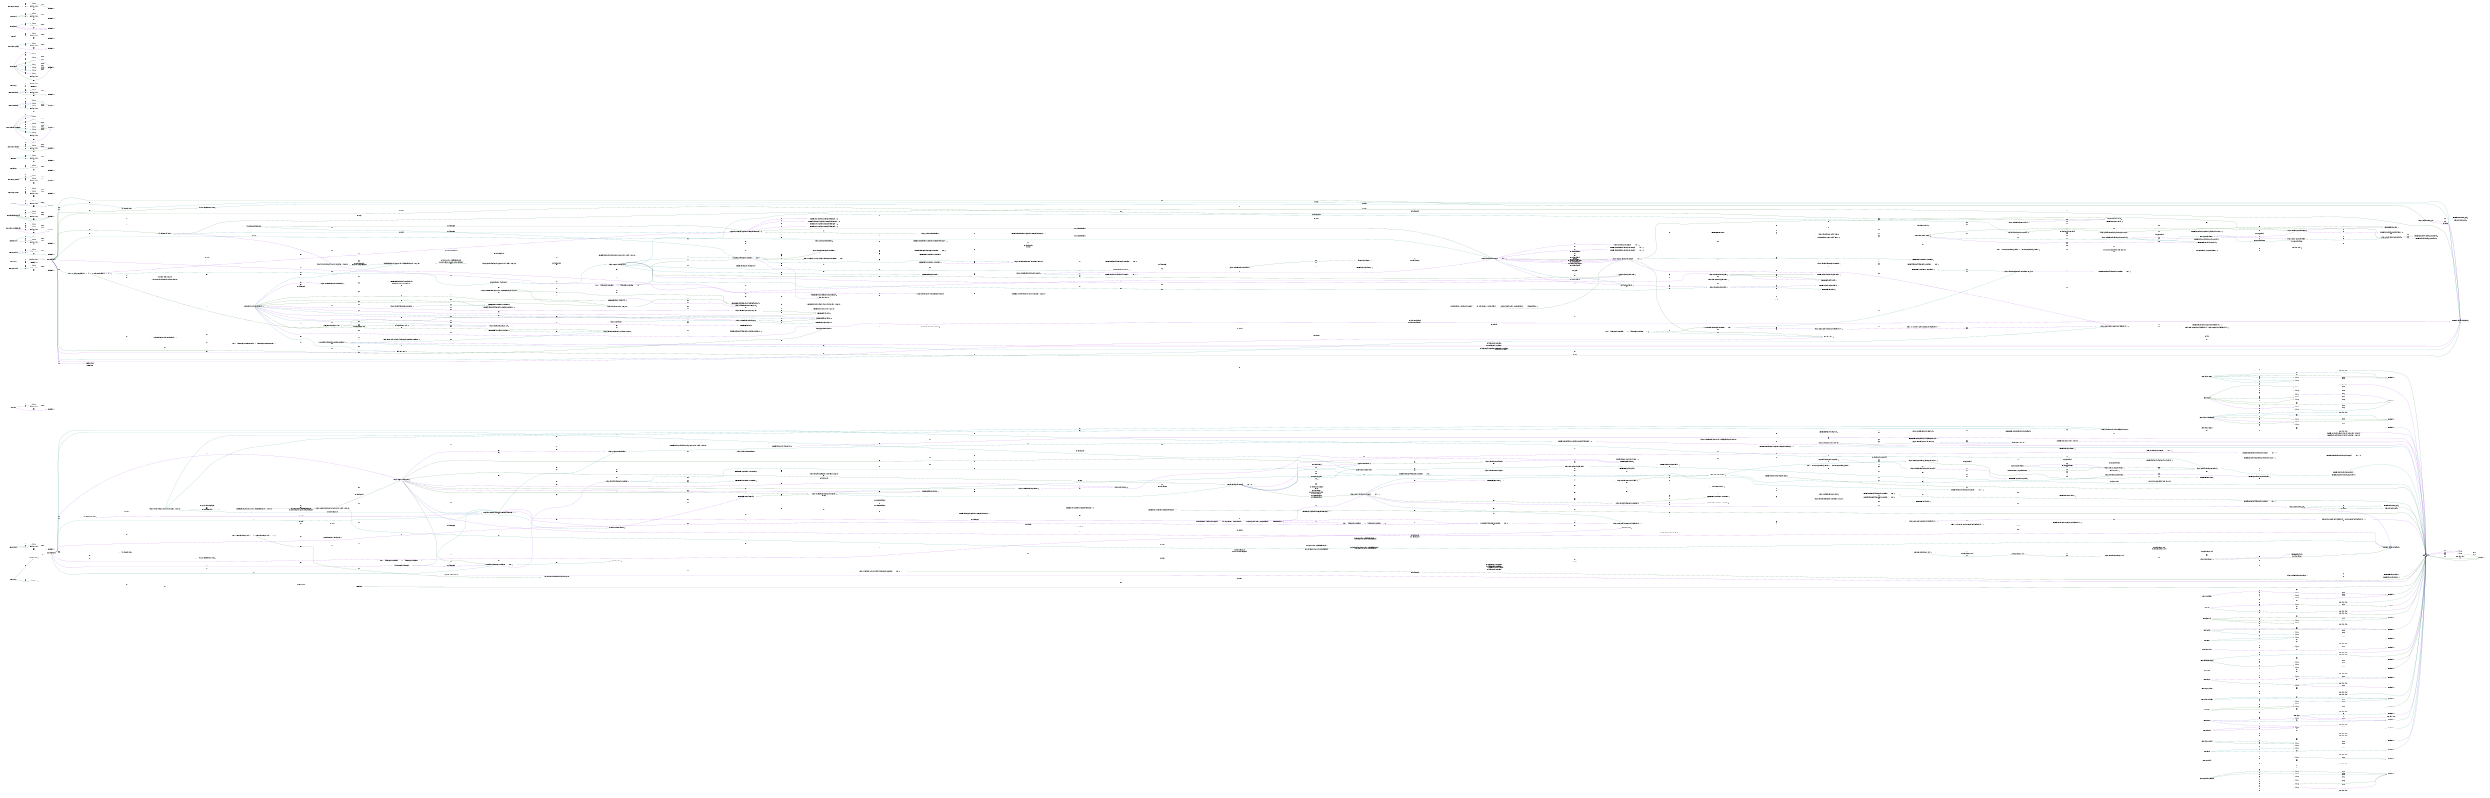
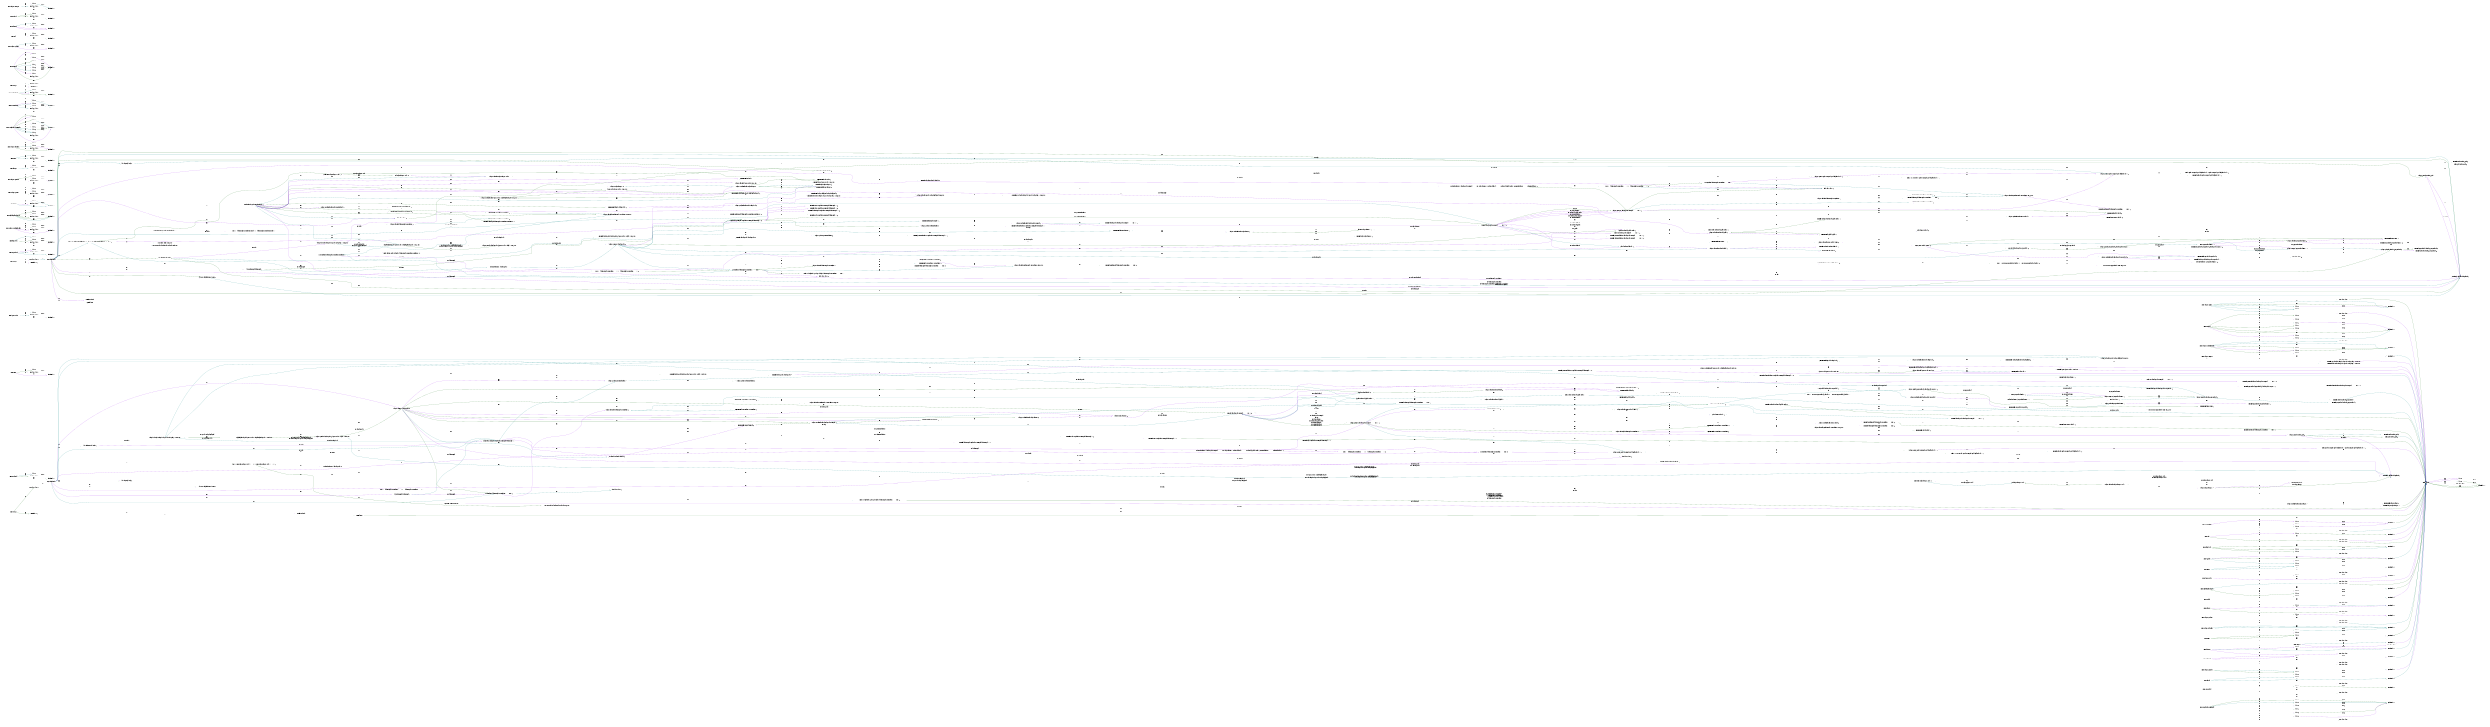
(431, 301) -> (421, 188)
